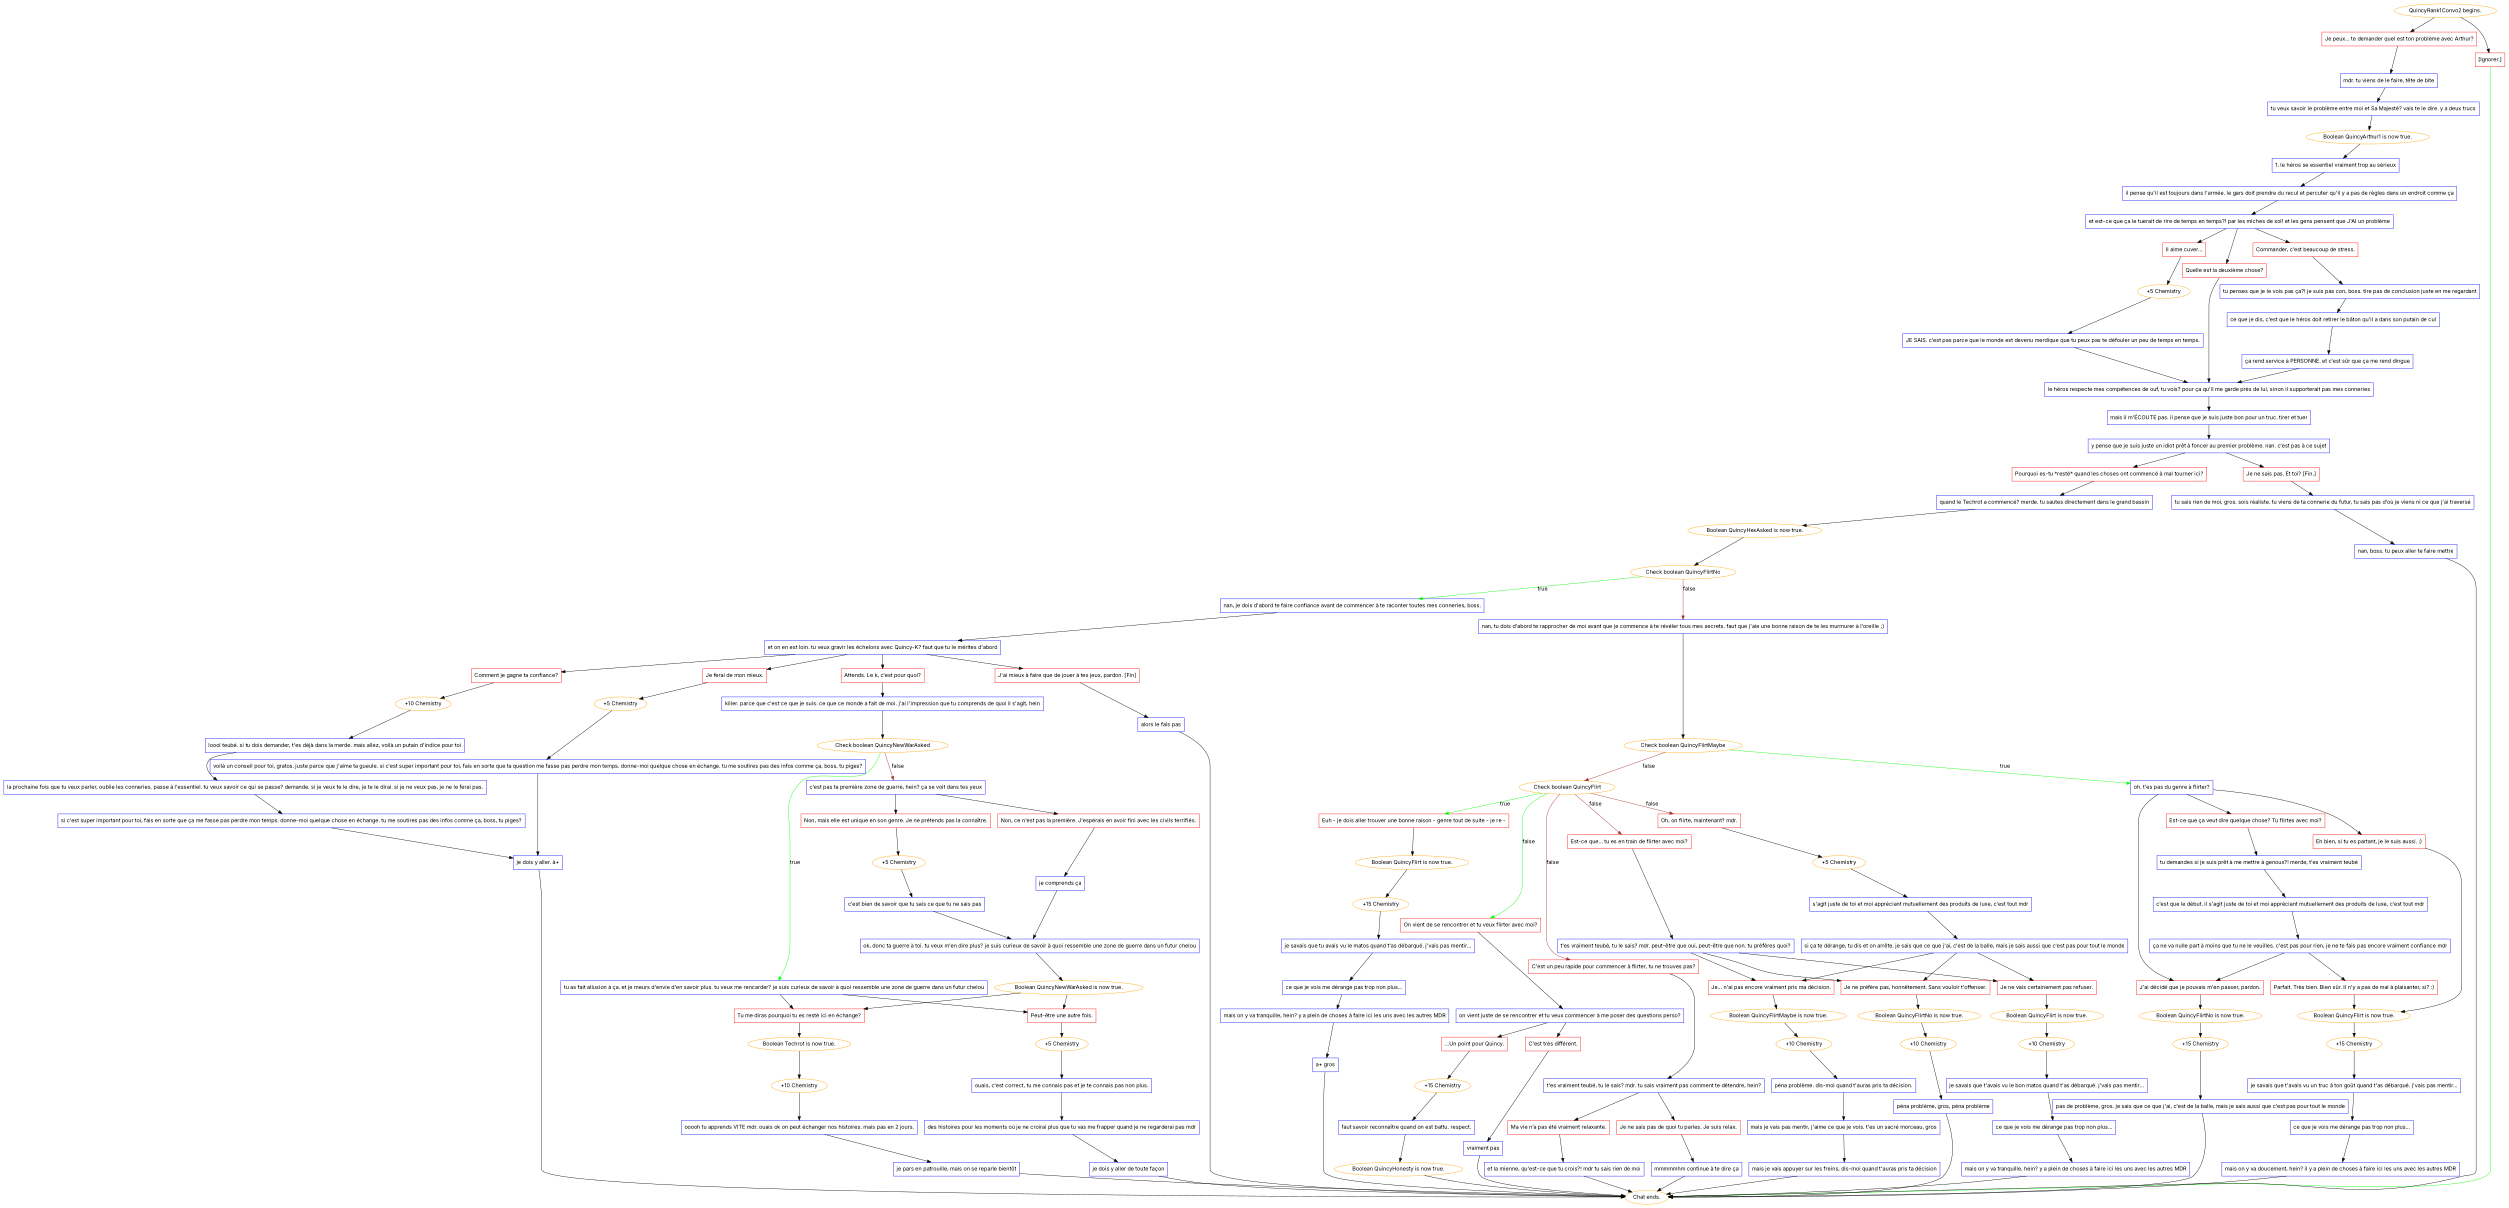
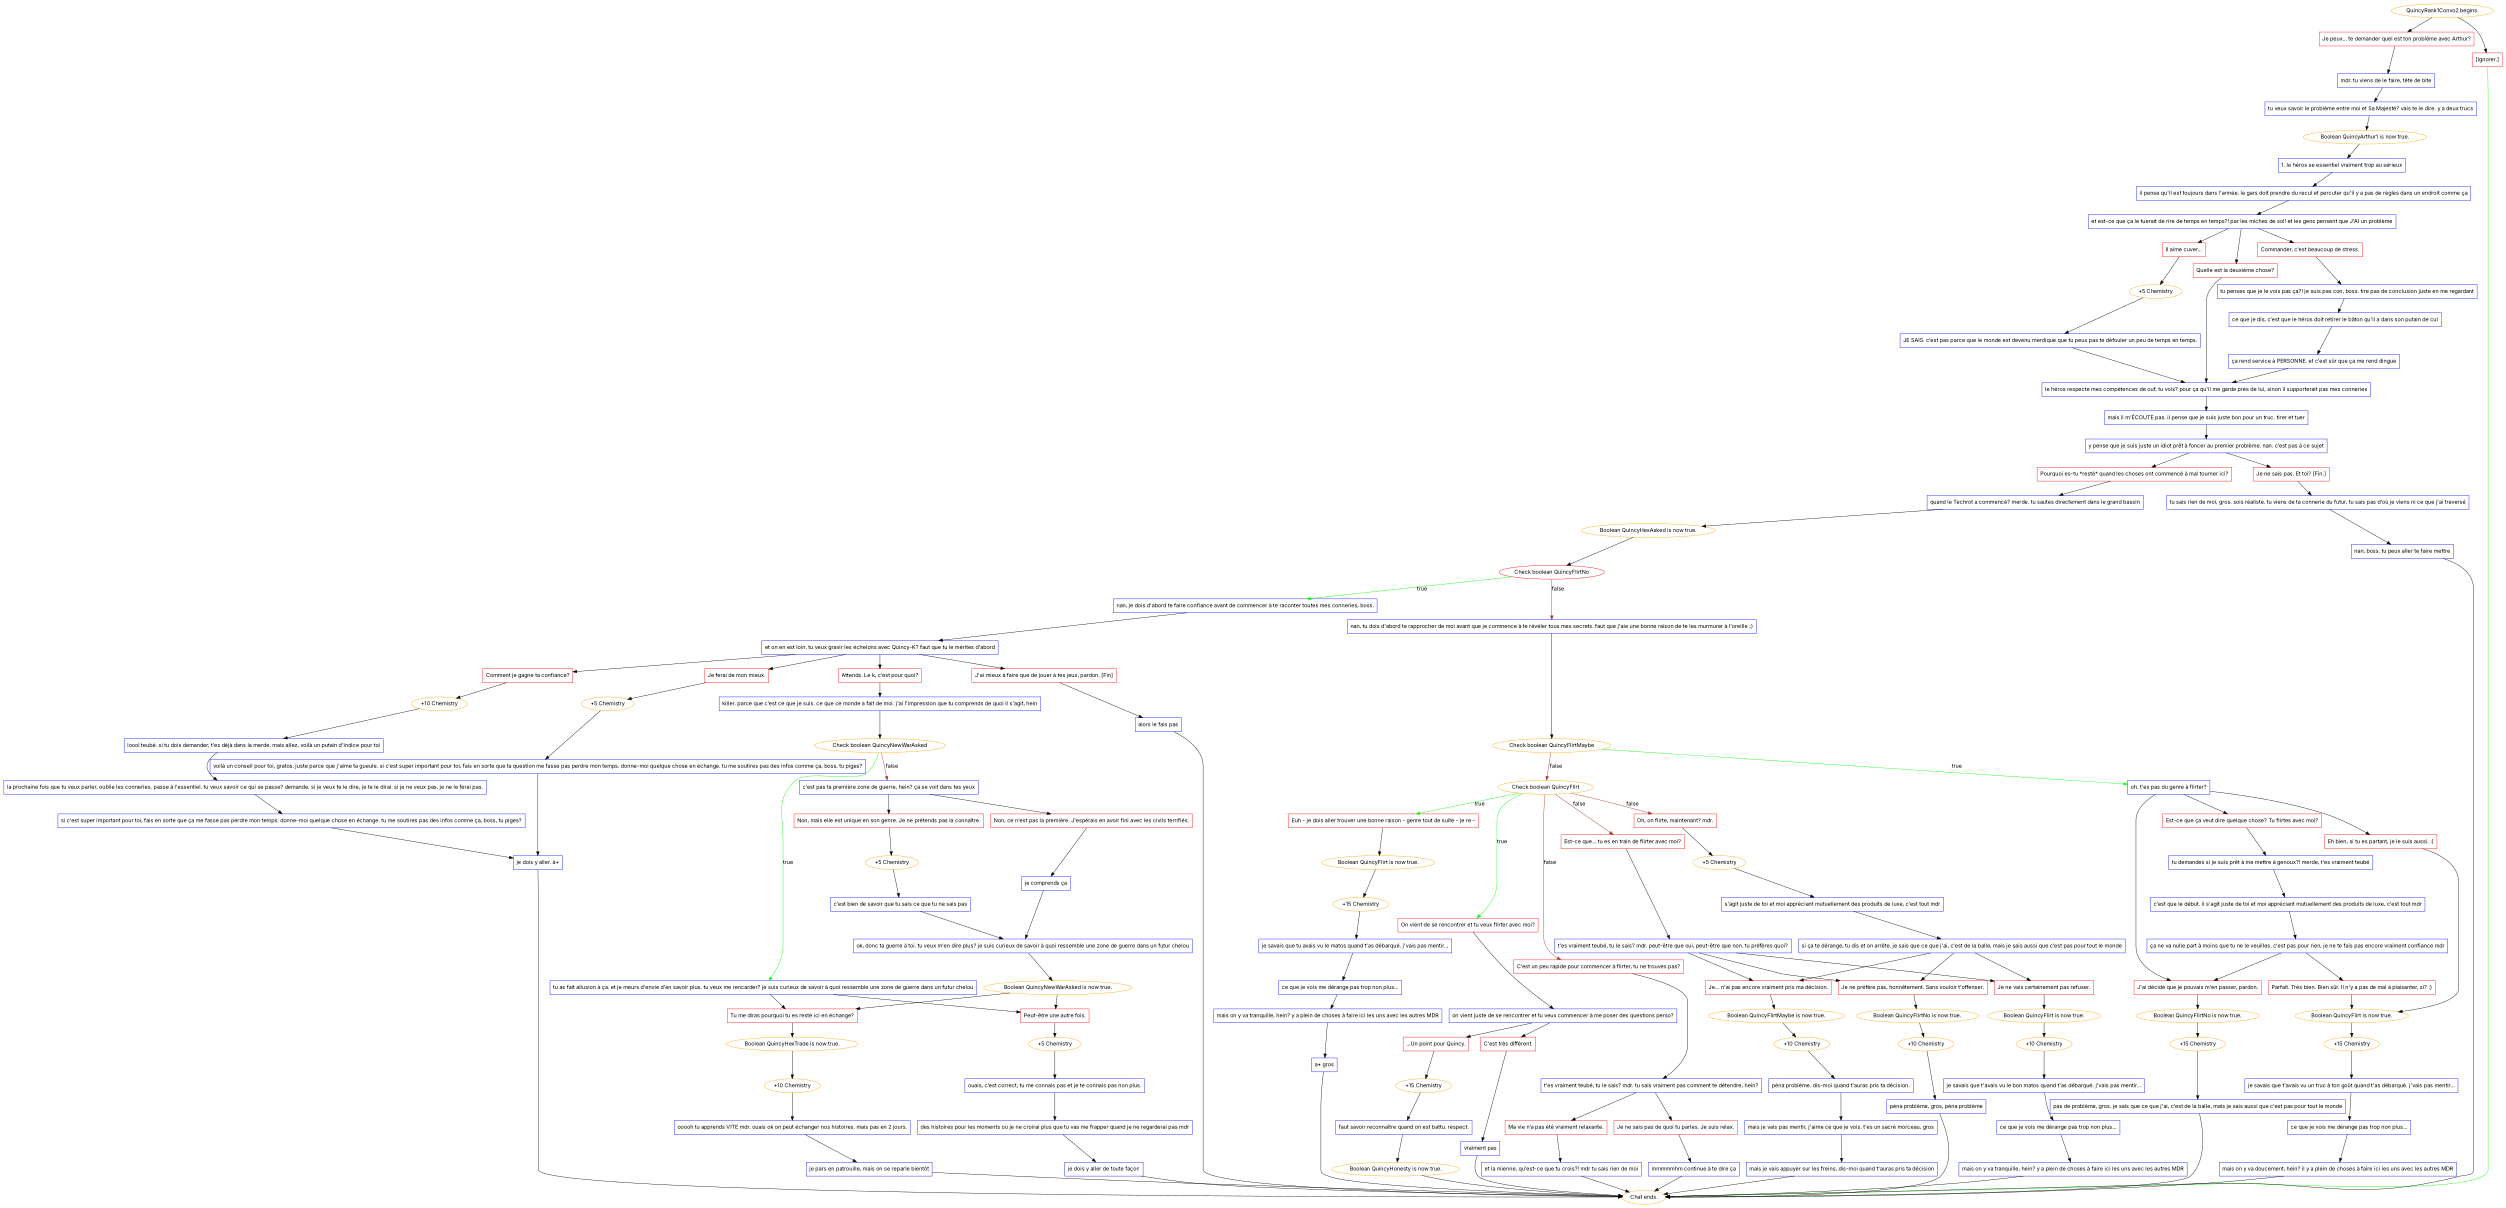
(1683, 572) -> (1552, 572)
(1529, 842) -> (1502, 842)
(799, 1044) -> (792, 1044)
